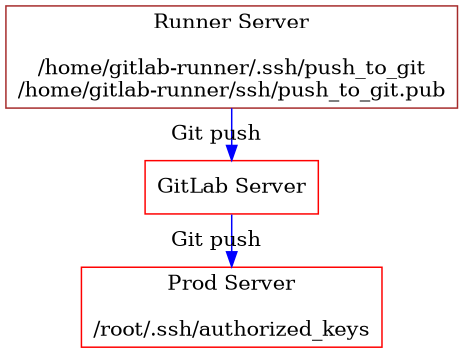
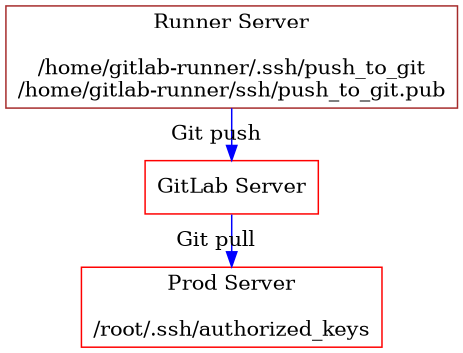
(216, 241) -> (216, 241)
